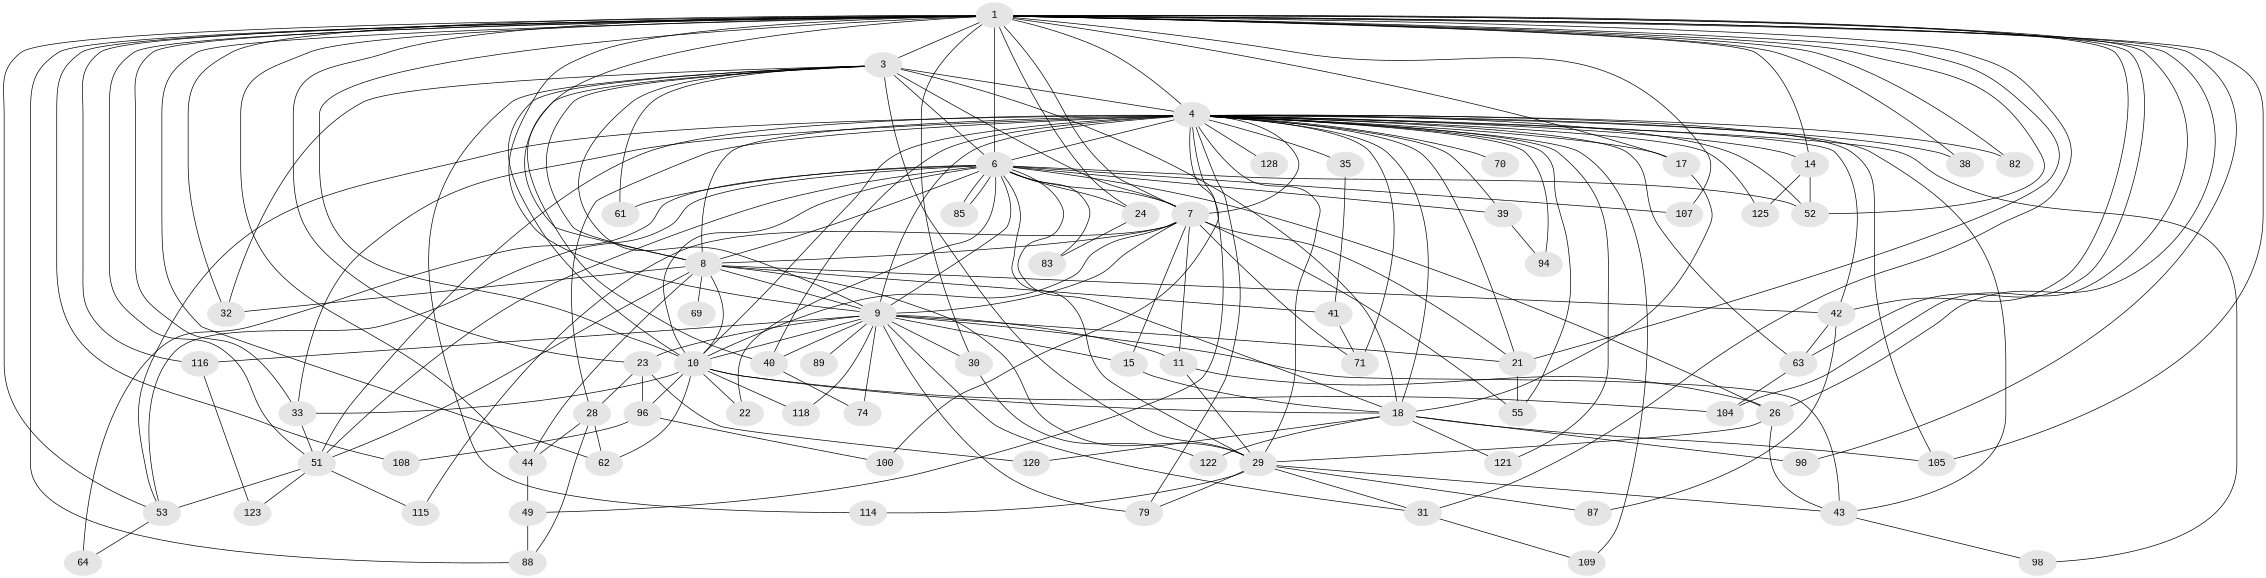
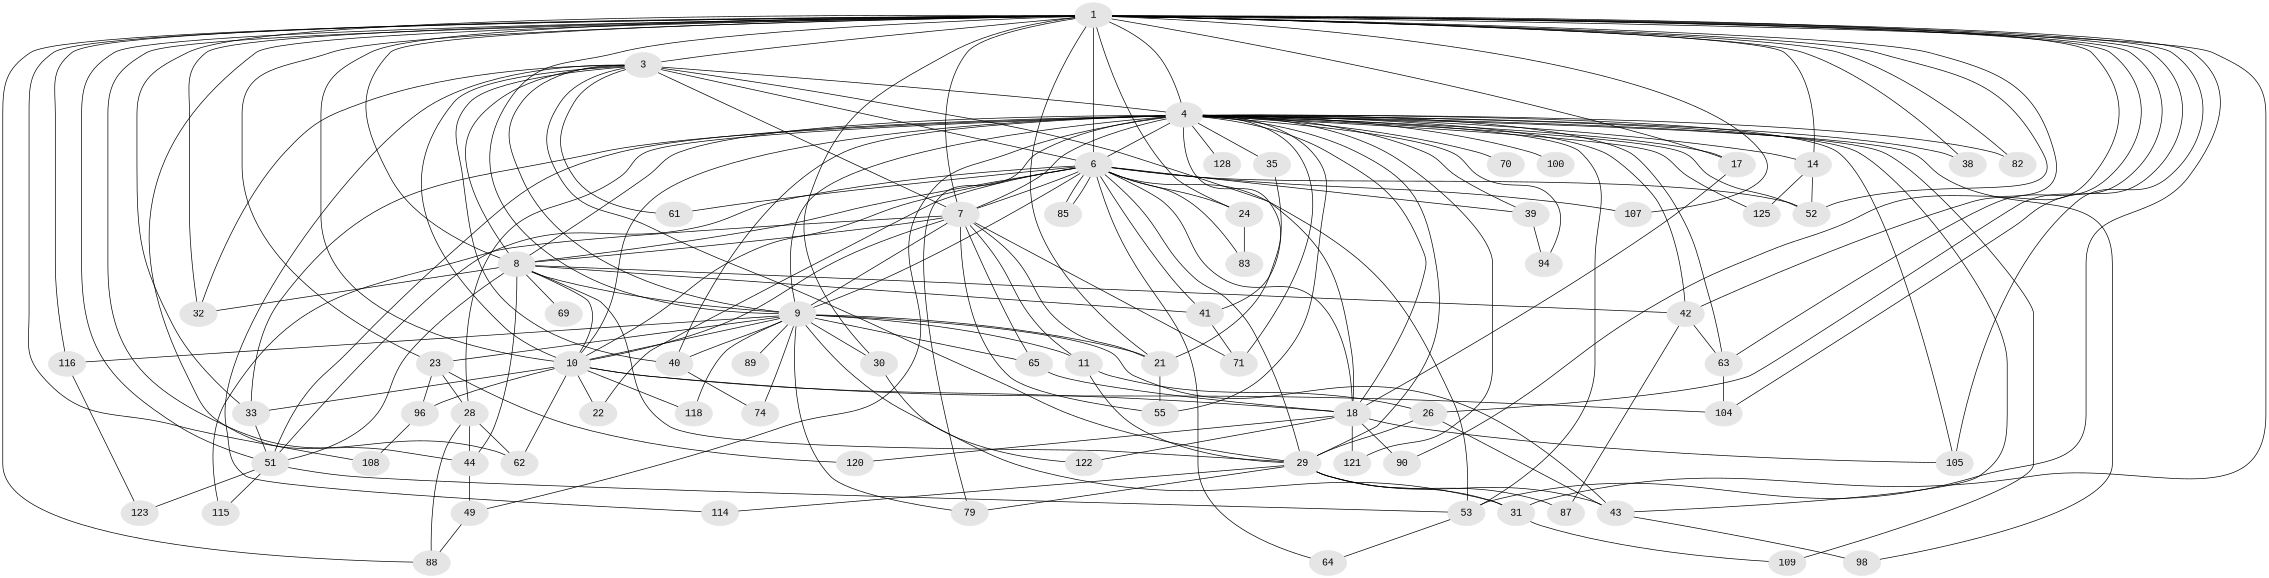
(1377, 250) -> (1144, 242)
(1129, 364) -> (1034, 364)
(763, 439) -> none
